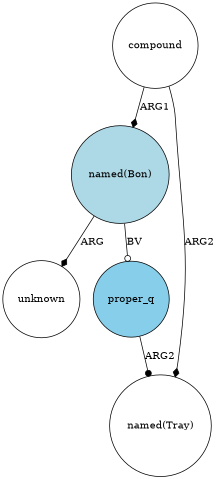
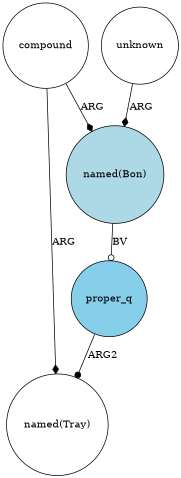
(155, 107) -> (92, 107)
(80, 237) -> (129, 101)
(200, 242) -> (64, 242)
